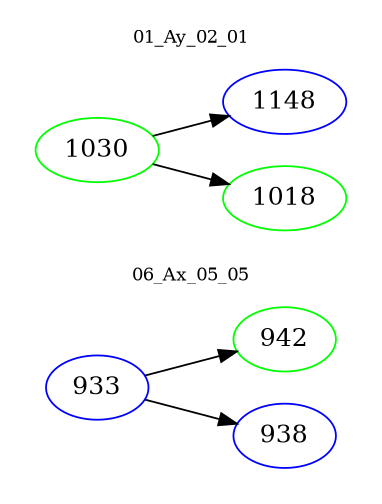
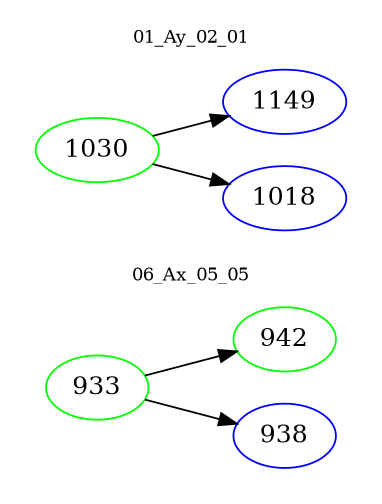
(285, 102) -> (285, 102)
(285, 198) -> (285, 198)
(97, 388) -> (97, 388)
